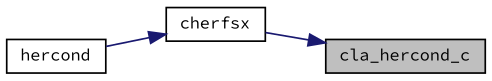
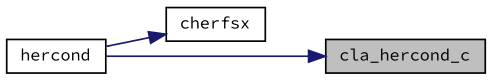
(287, 36) -> (207, 56)
